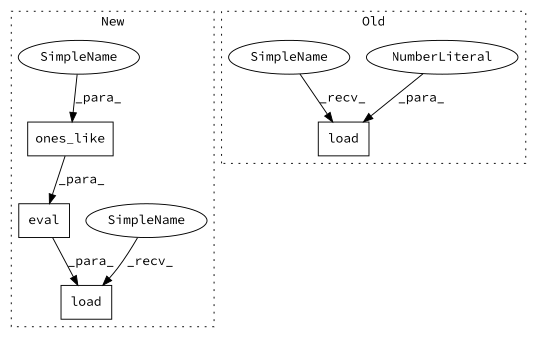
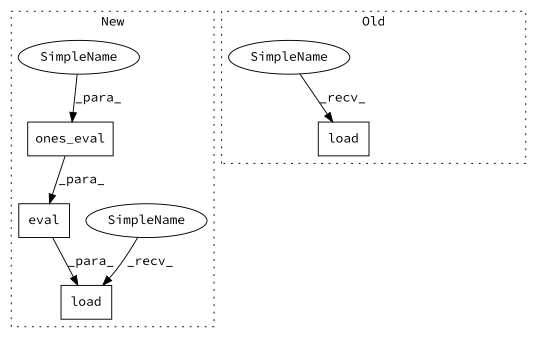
(442, 57) -> none
(70, 139) -> (70, 139)
